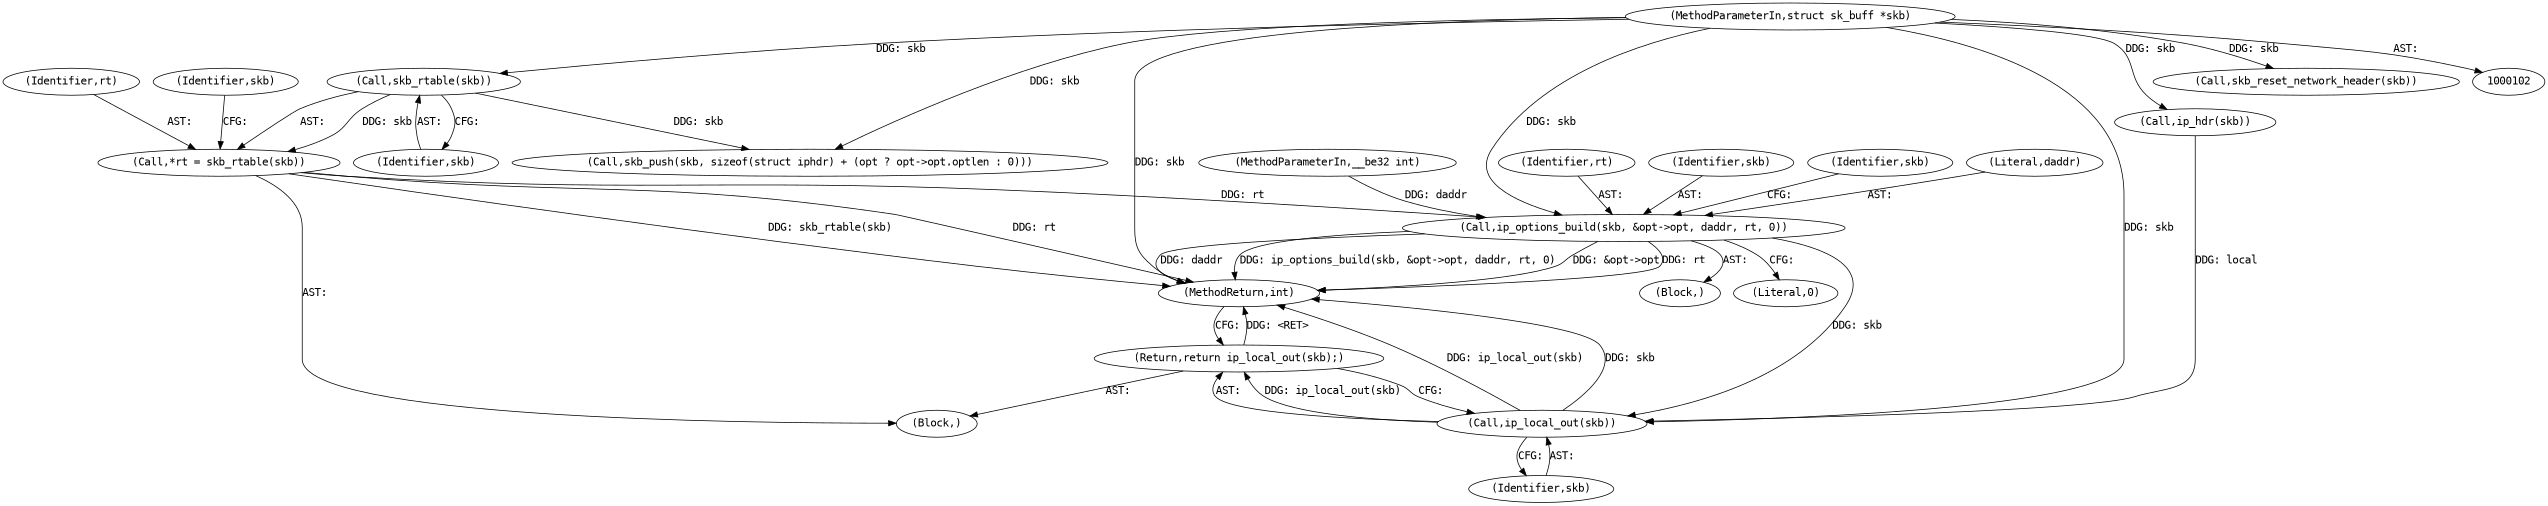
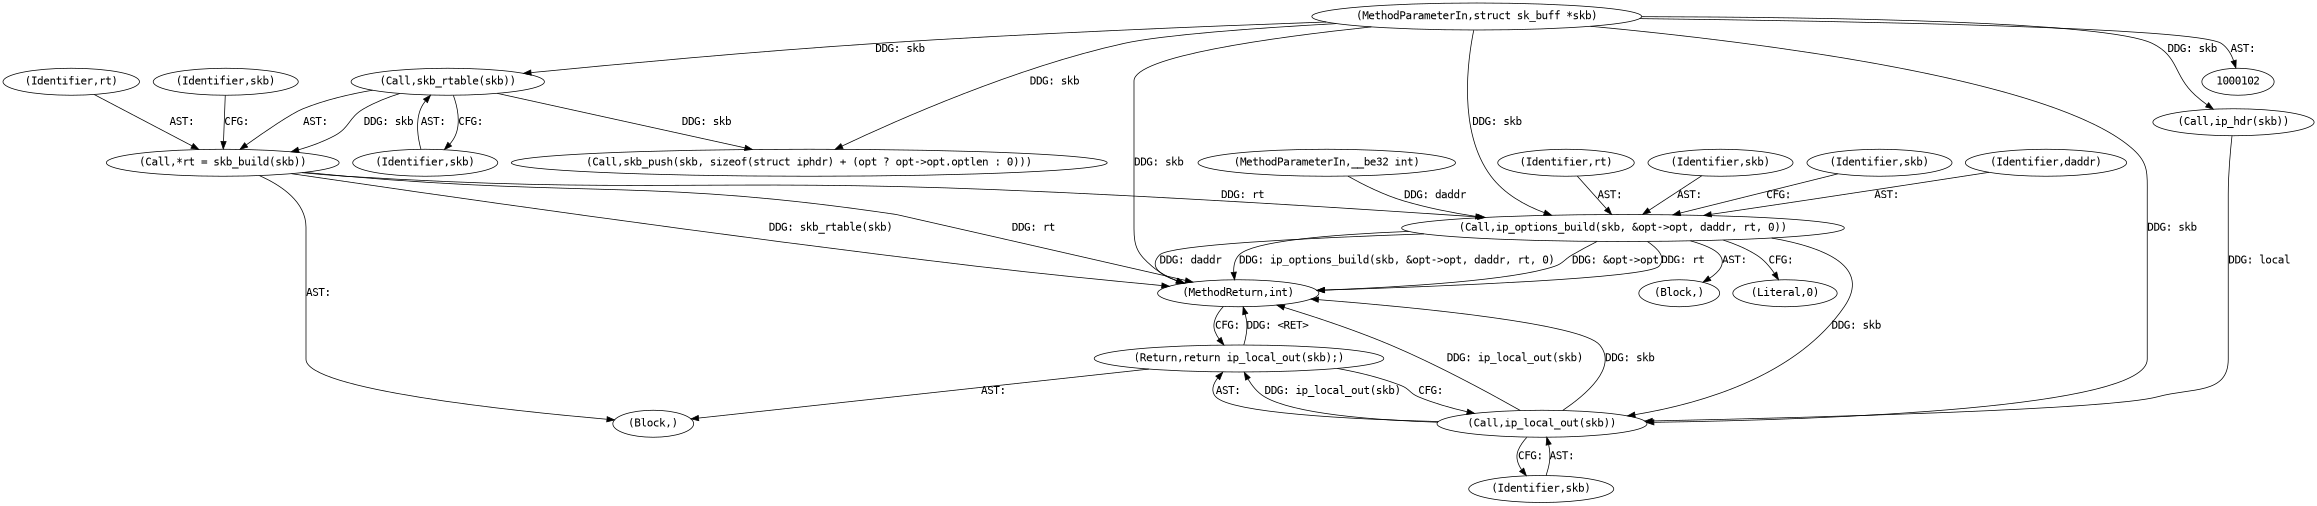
(2306, 82) -> none
(219, 163) -> (223, 163)
(2035, 163) -> (2046, 163)
